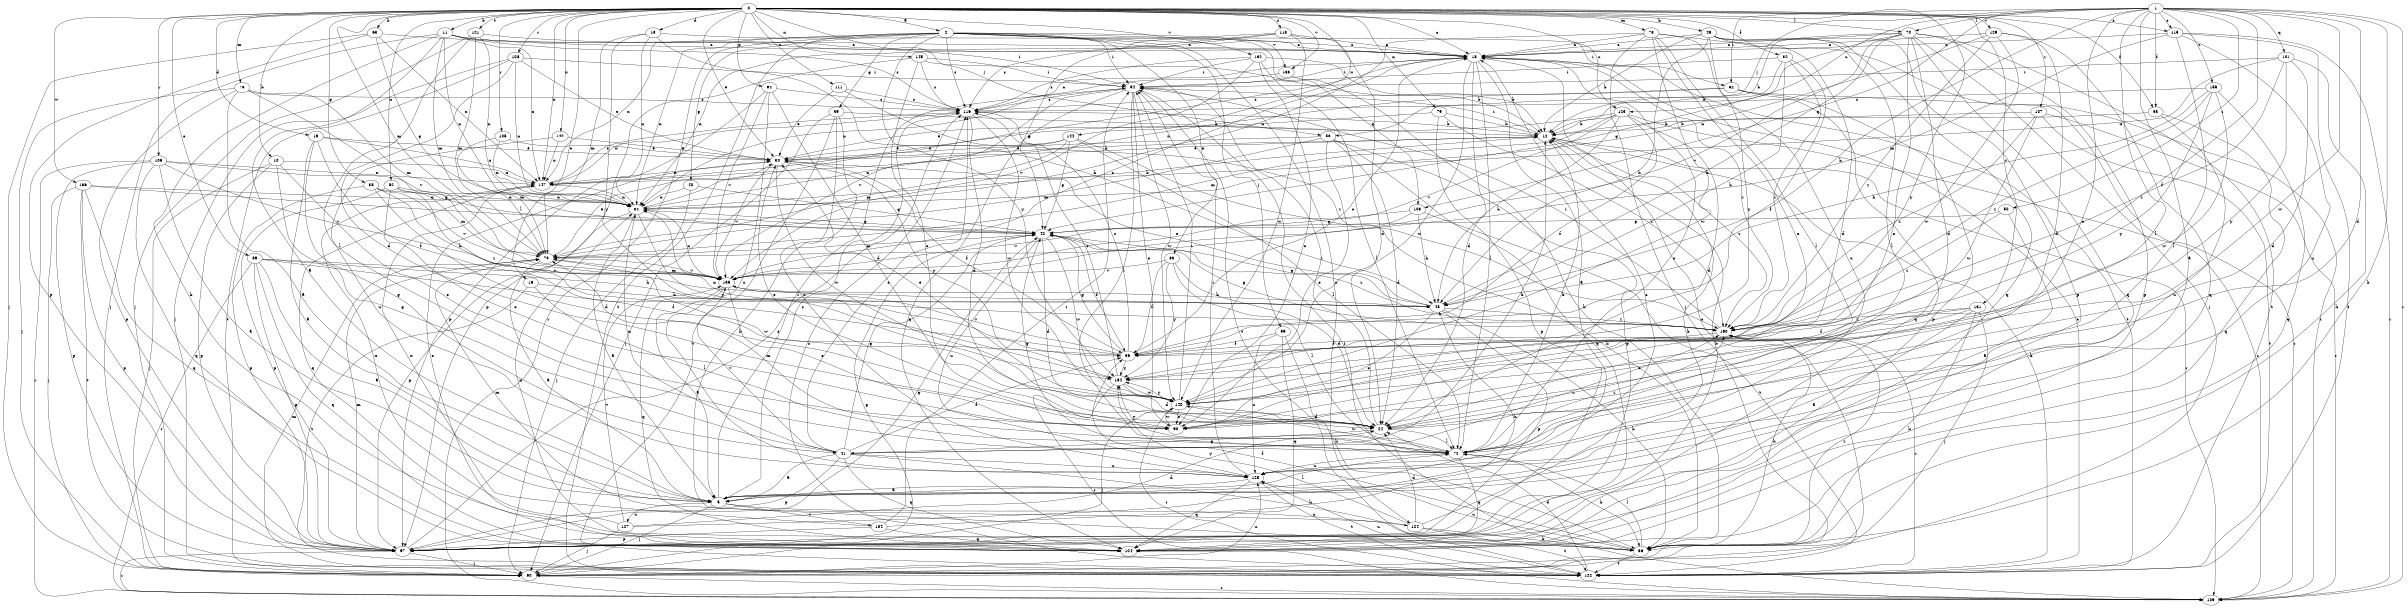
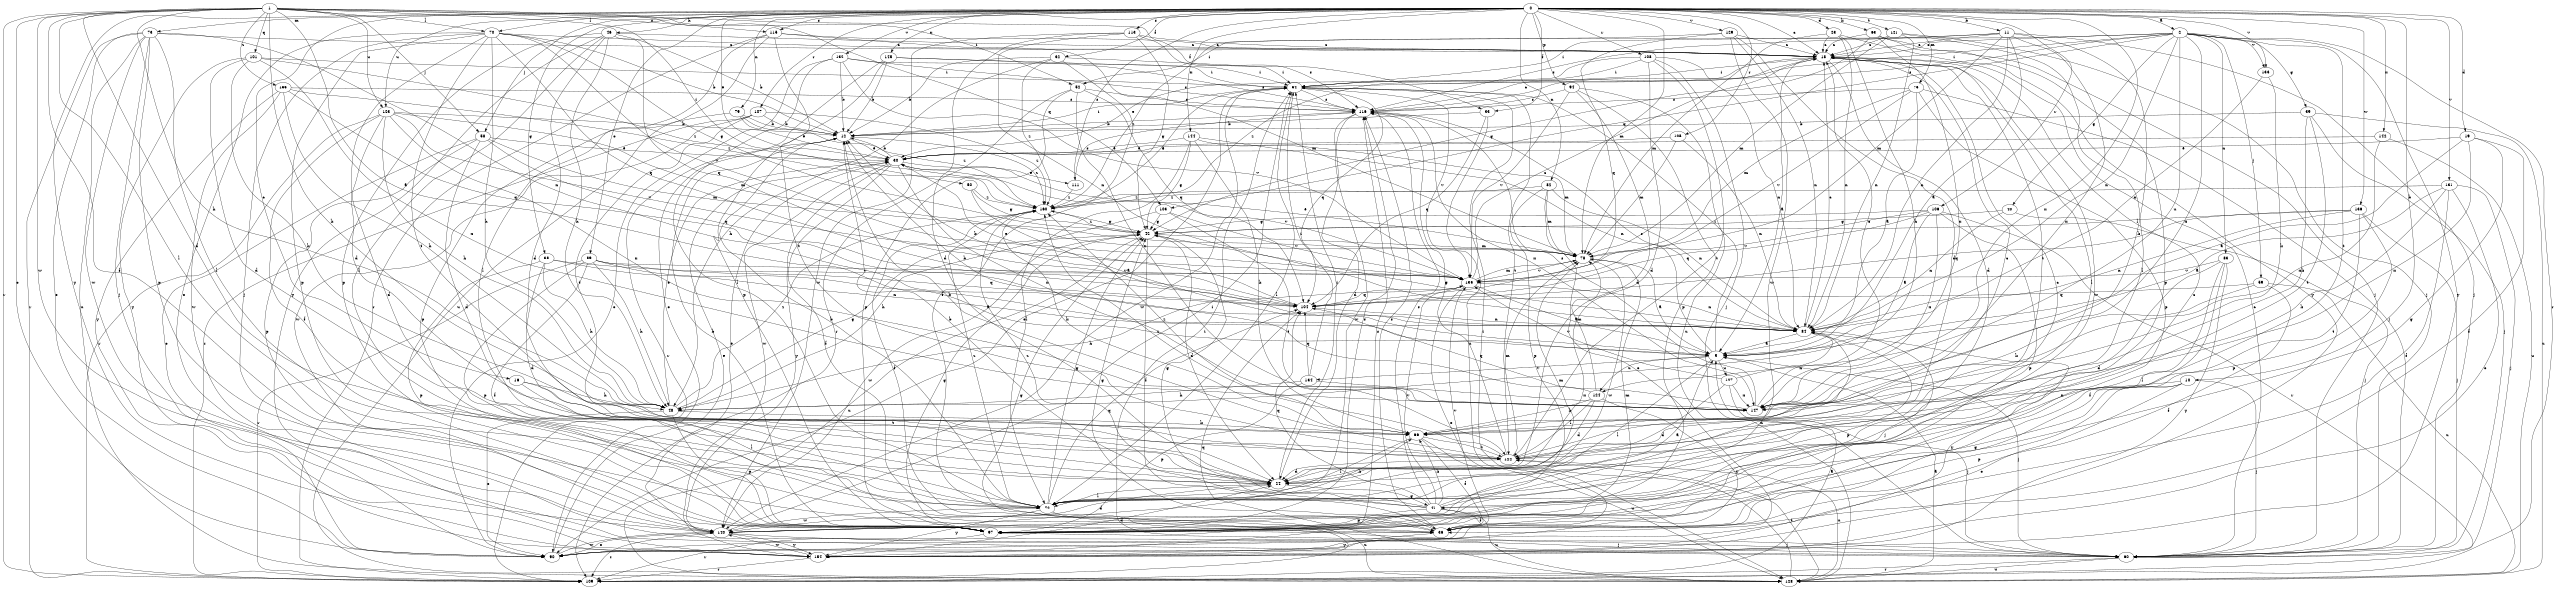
(653, 33) -> (1834, 33)
(801, 117) -> (1013, 170)
(715, 283) -> (1885, 435)
none -> (417, 440)
(1565, 551) -> (1571, 423)
none -> (1334, 572)
